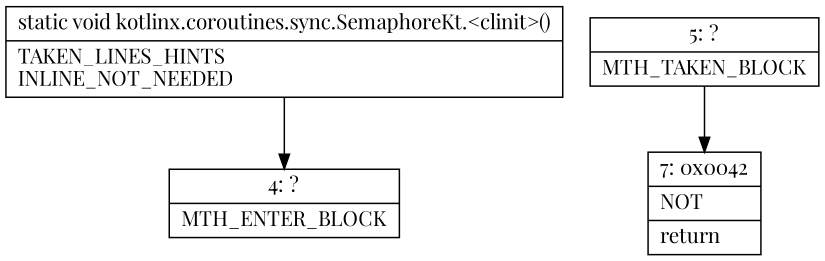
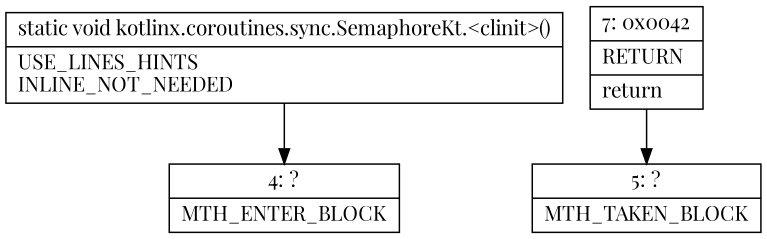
(122, 57) -> (108, 63)
(705, 112) -> (647, 129)
(682, 203) -> (643, 57)
